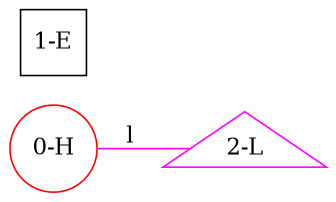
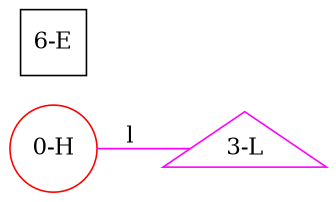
(54, 43) -> (54, 43)
(245, 149) -> (245, 149)
